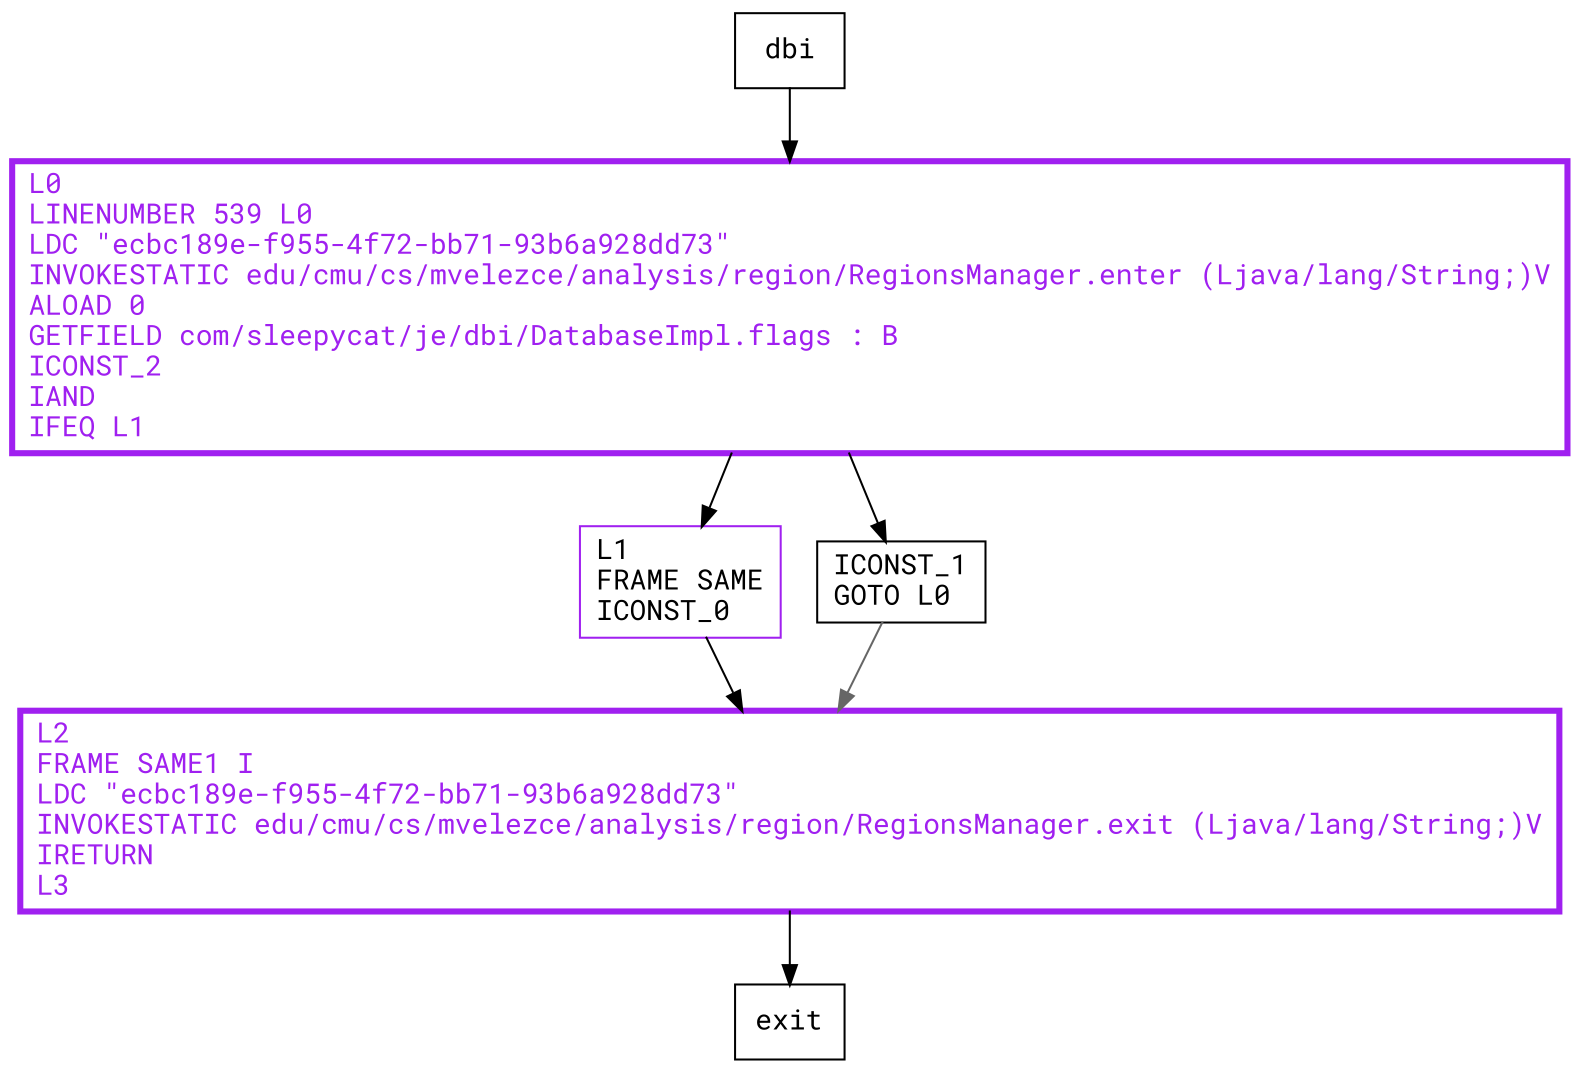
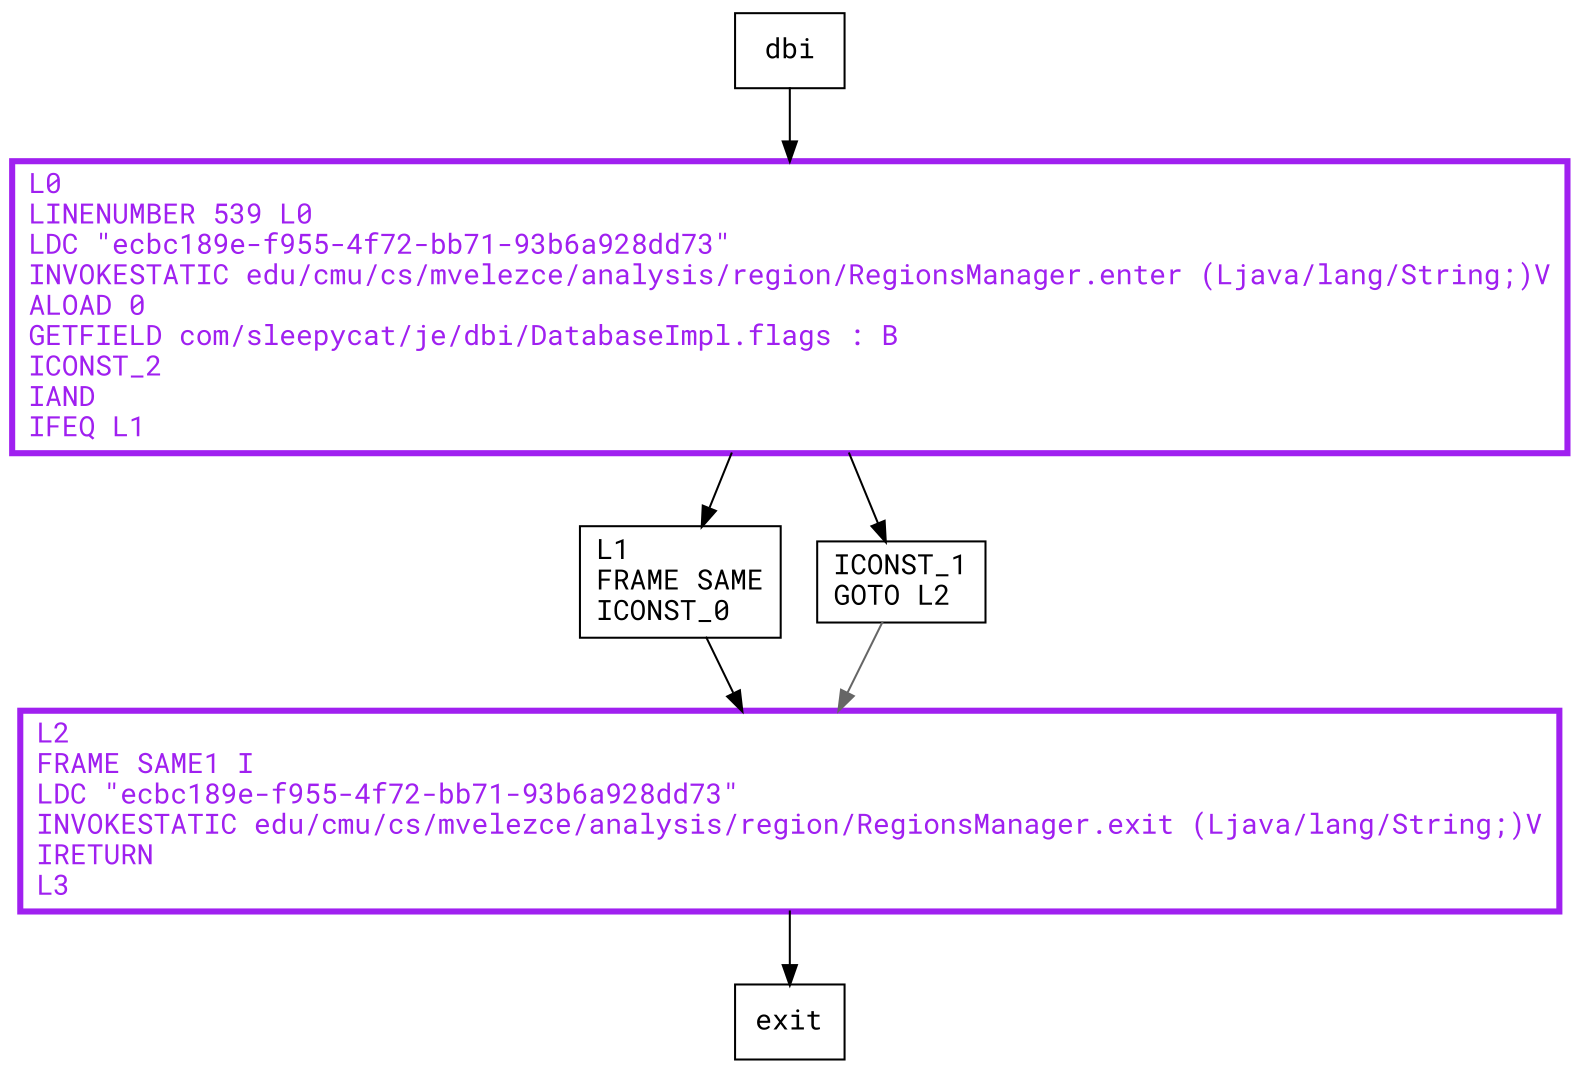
(680, 582) -> (680, 582)
(901, 582) -> (901, 582)
